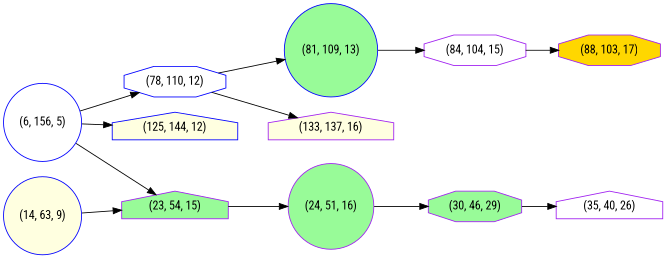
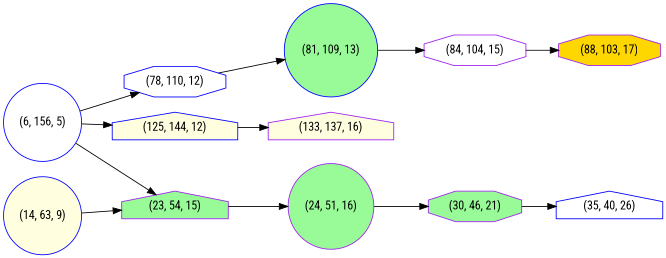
(250, 104) -> (249, 127)
(475, 206) -> (475, 206)
(609, 206) -> (609, 206)
